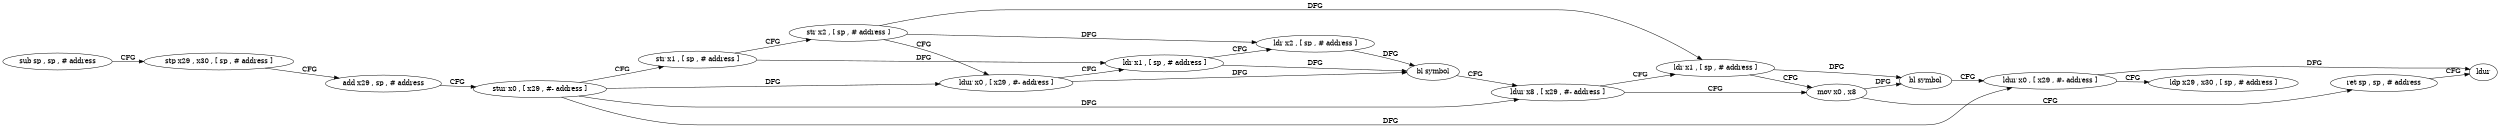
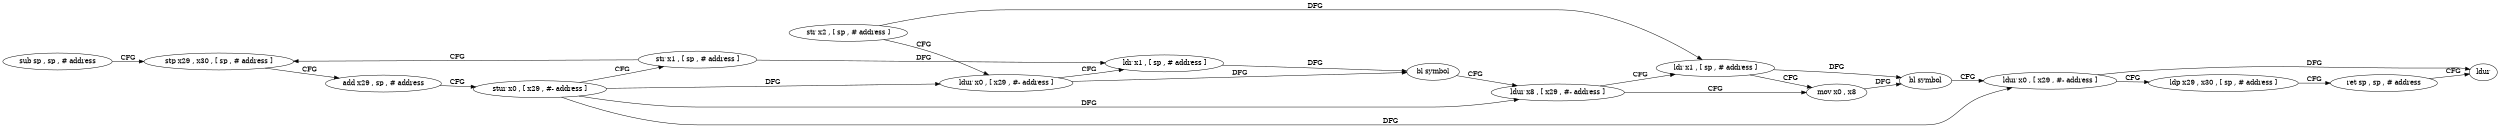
(1315, 44) -> none
(771, 47) -> (468, 61)
(2104, 105) -> (2312, 83)
